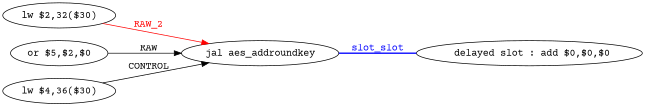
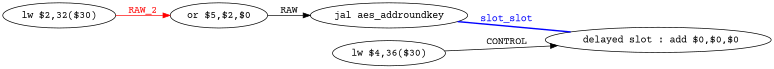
(152, 33) -> (139, 15)
(152, 74) -> (498, 49)
